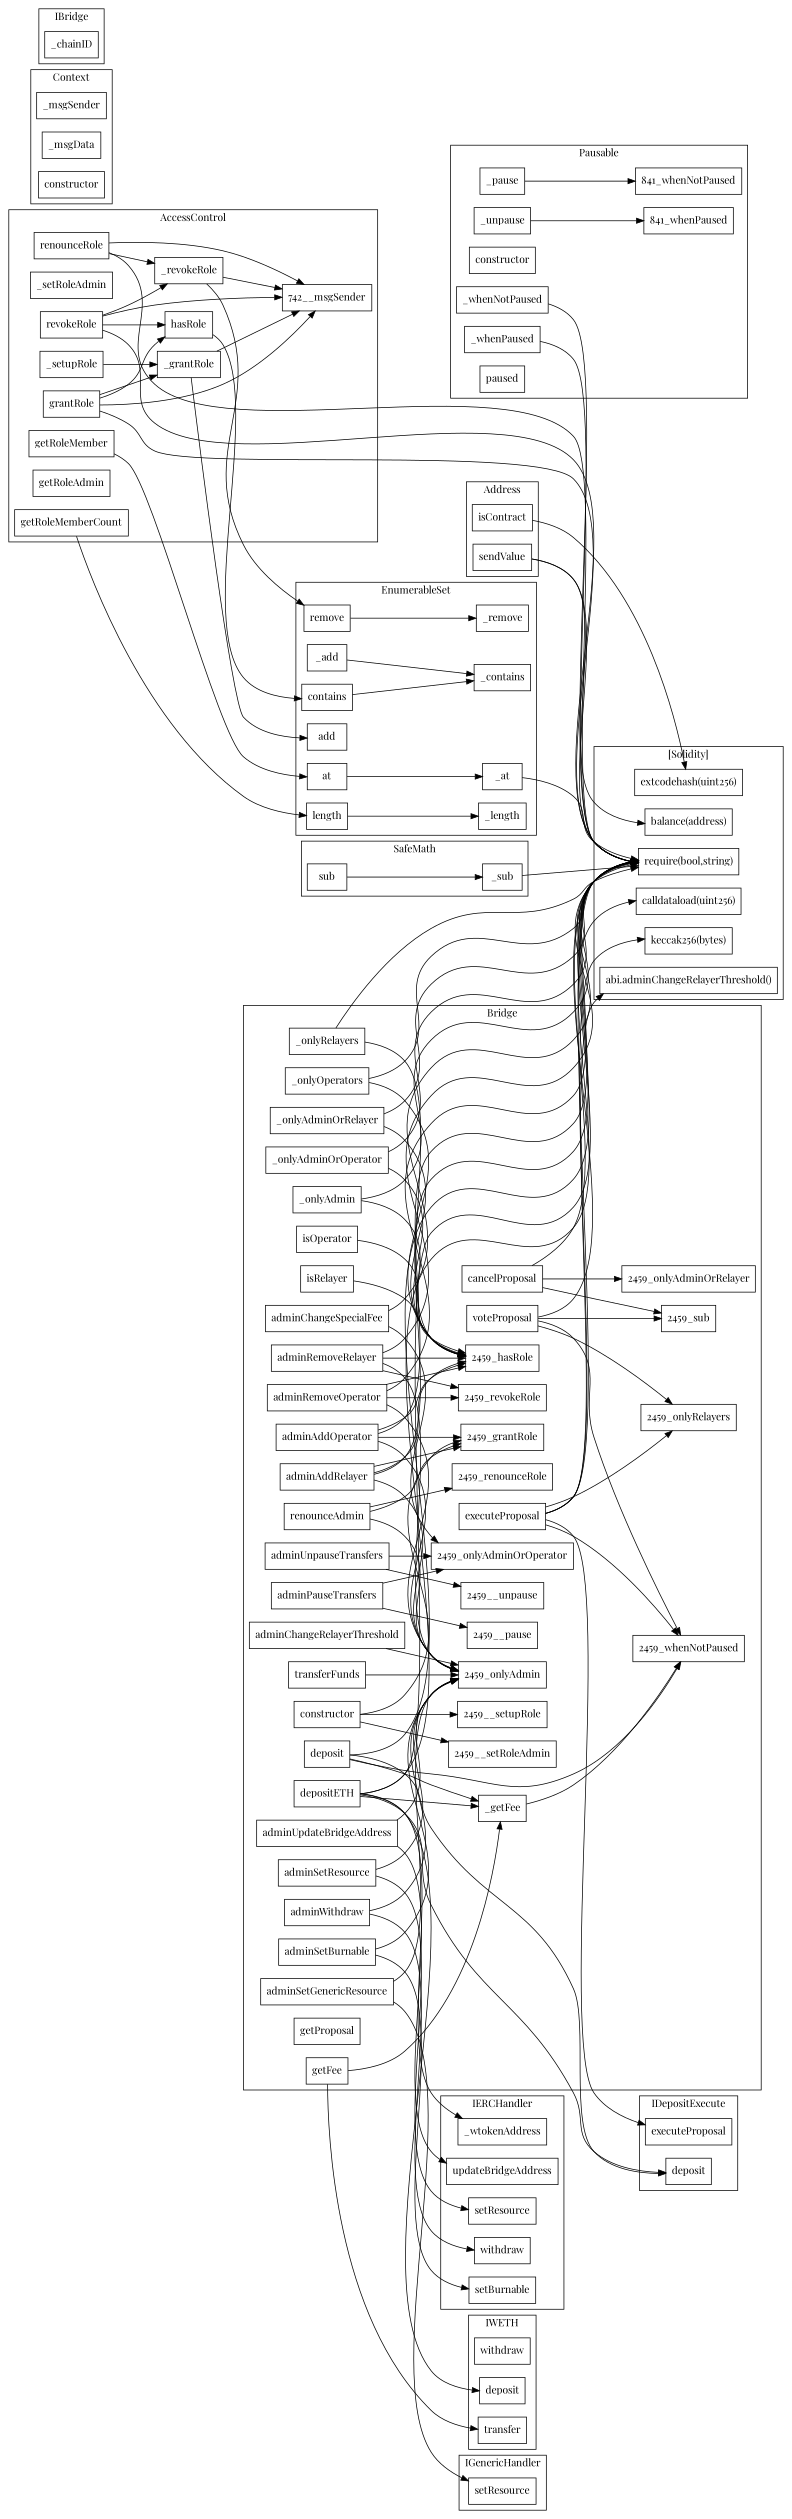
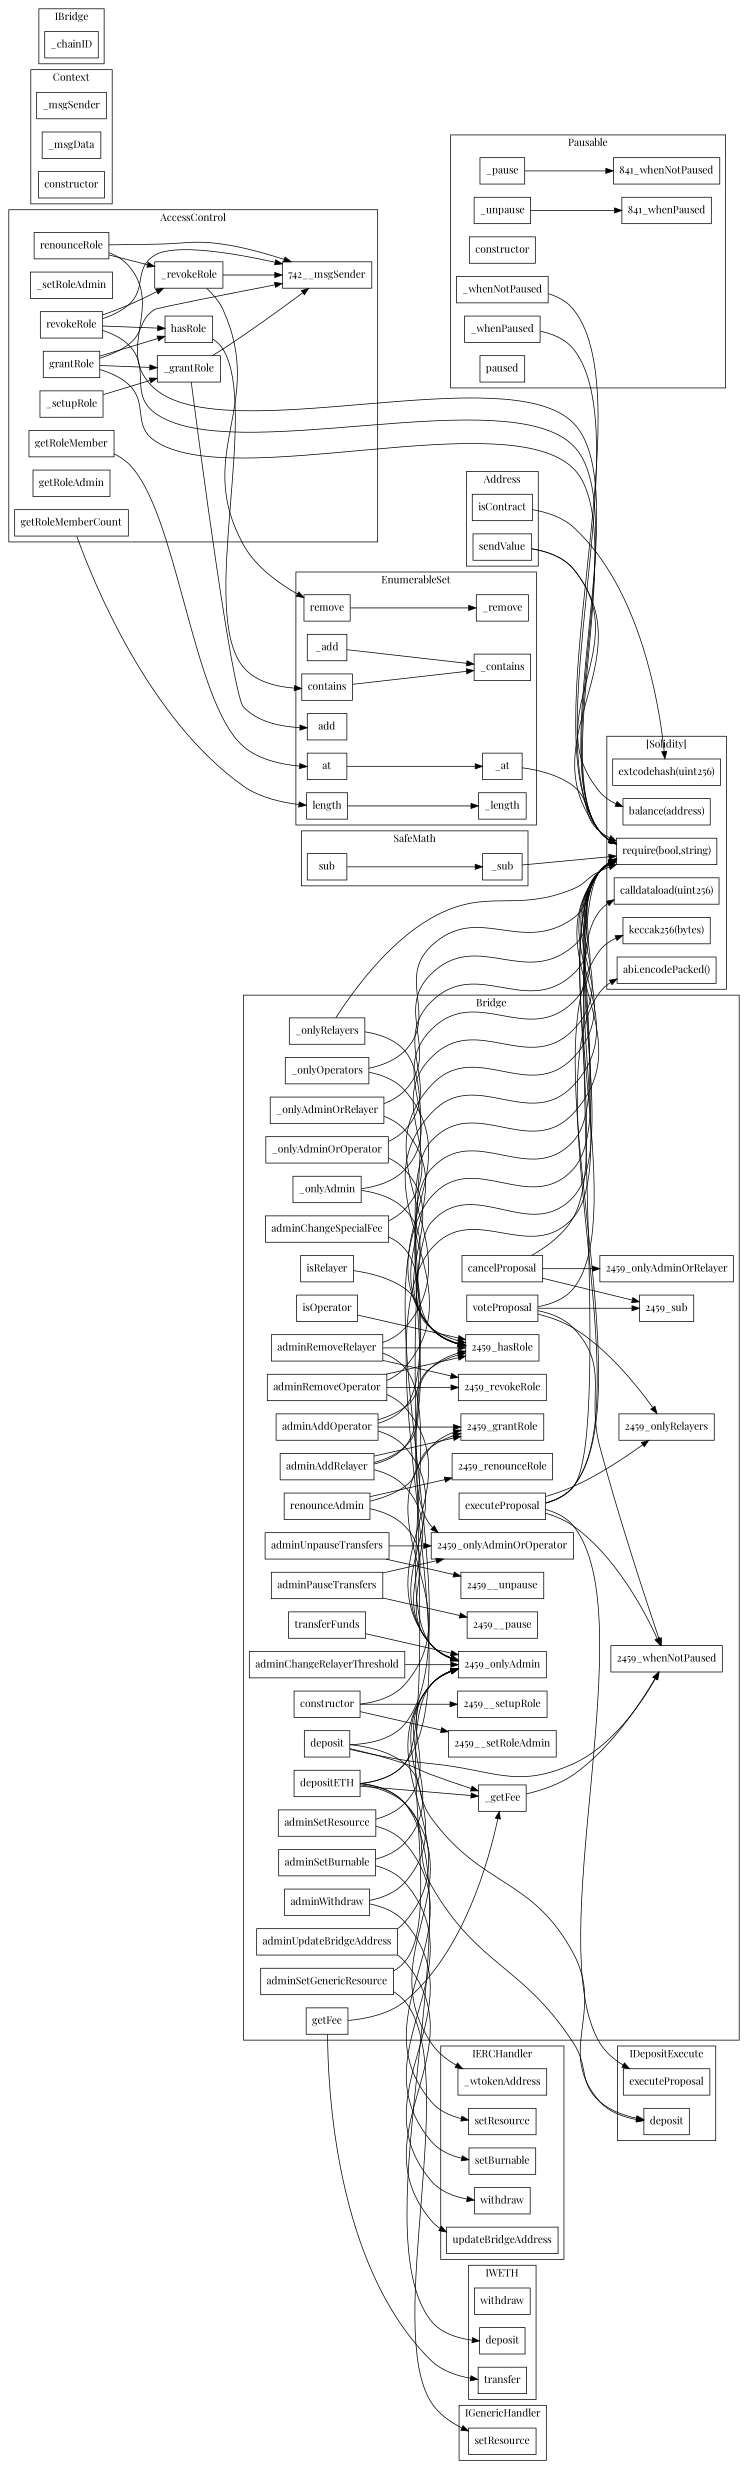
(689, 980) -> (667, 970)
(327, 2031) -> none
